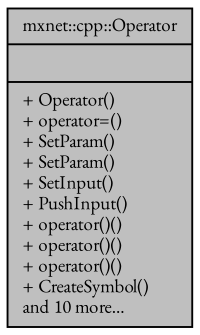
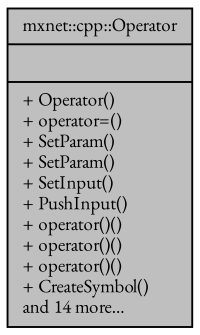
(74, 307) -> (74, 307)
